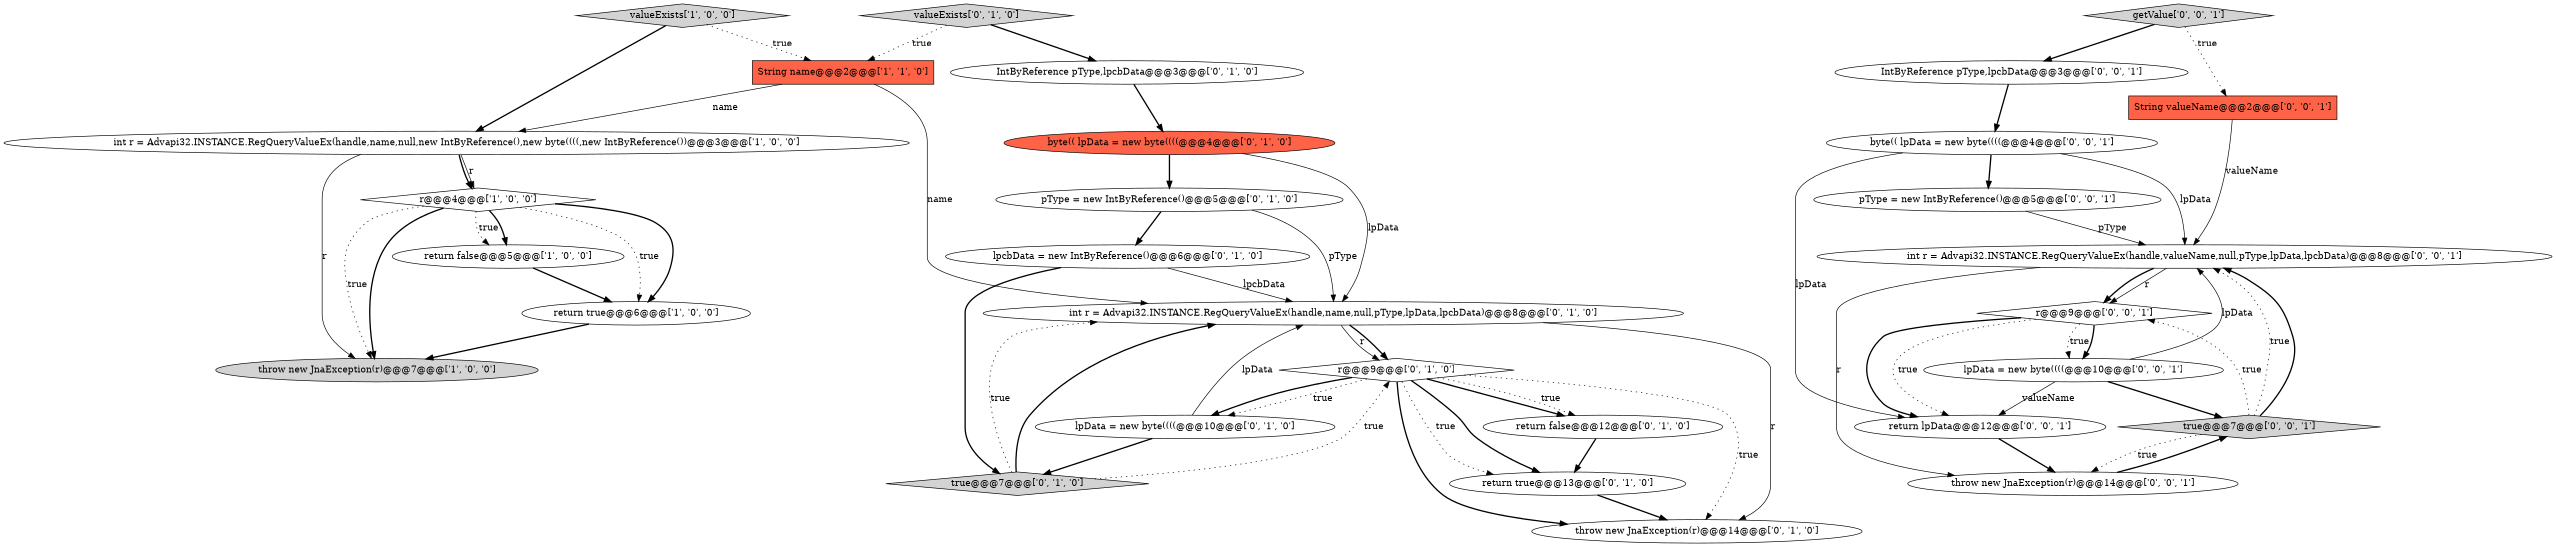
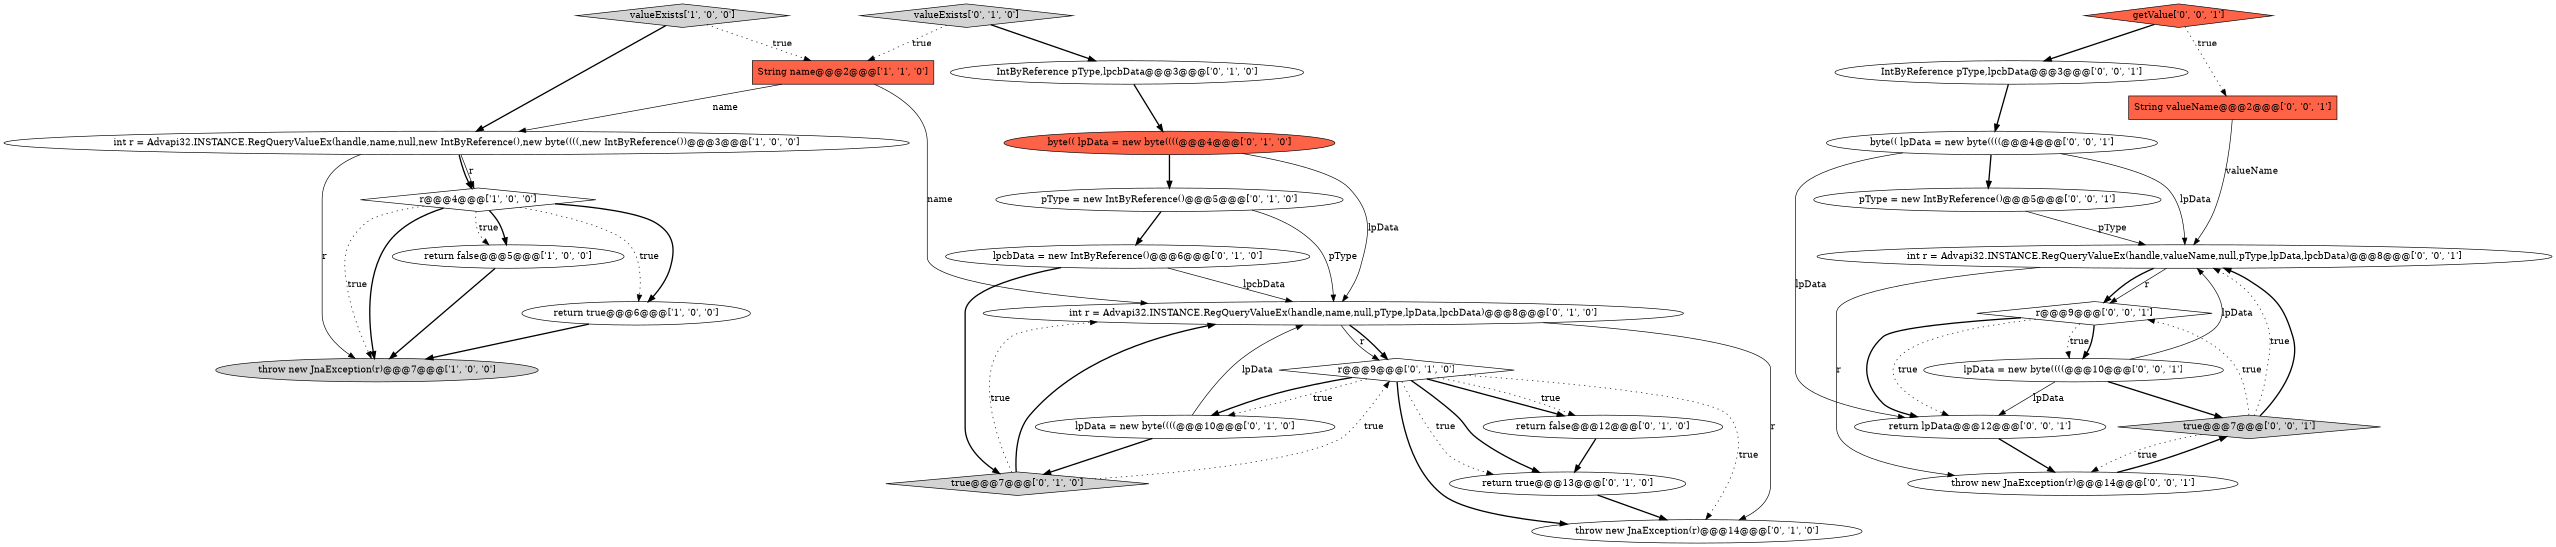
(2179, 16) -> (2179, 16)
(569, 284) -> (445, 311)
(2049, 399) -> (2049, 399)
